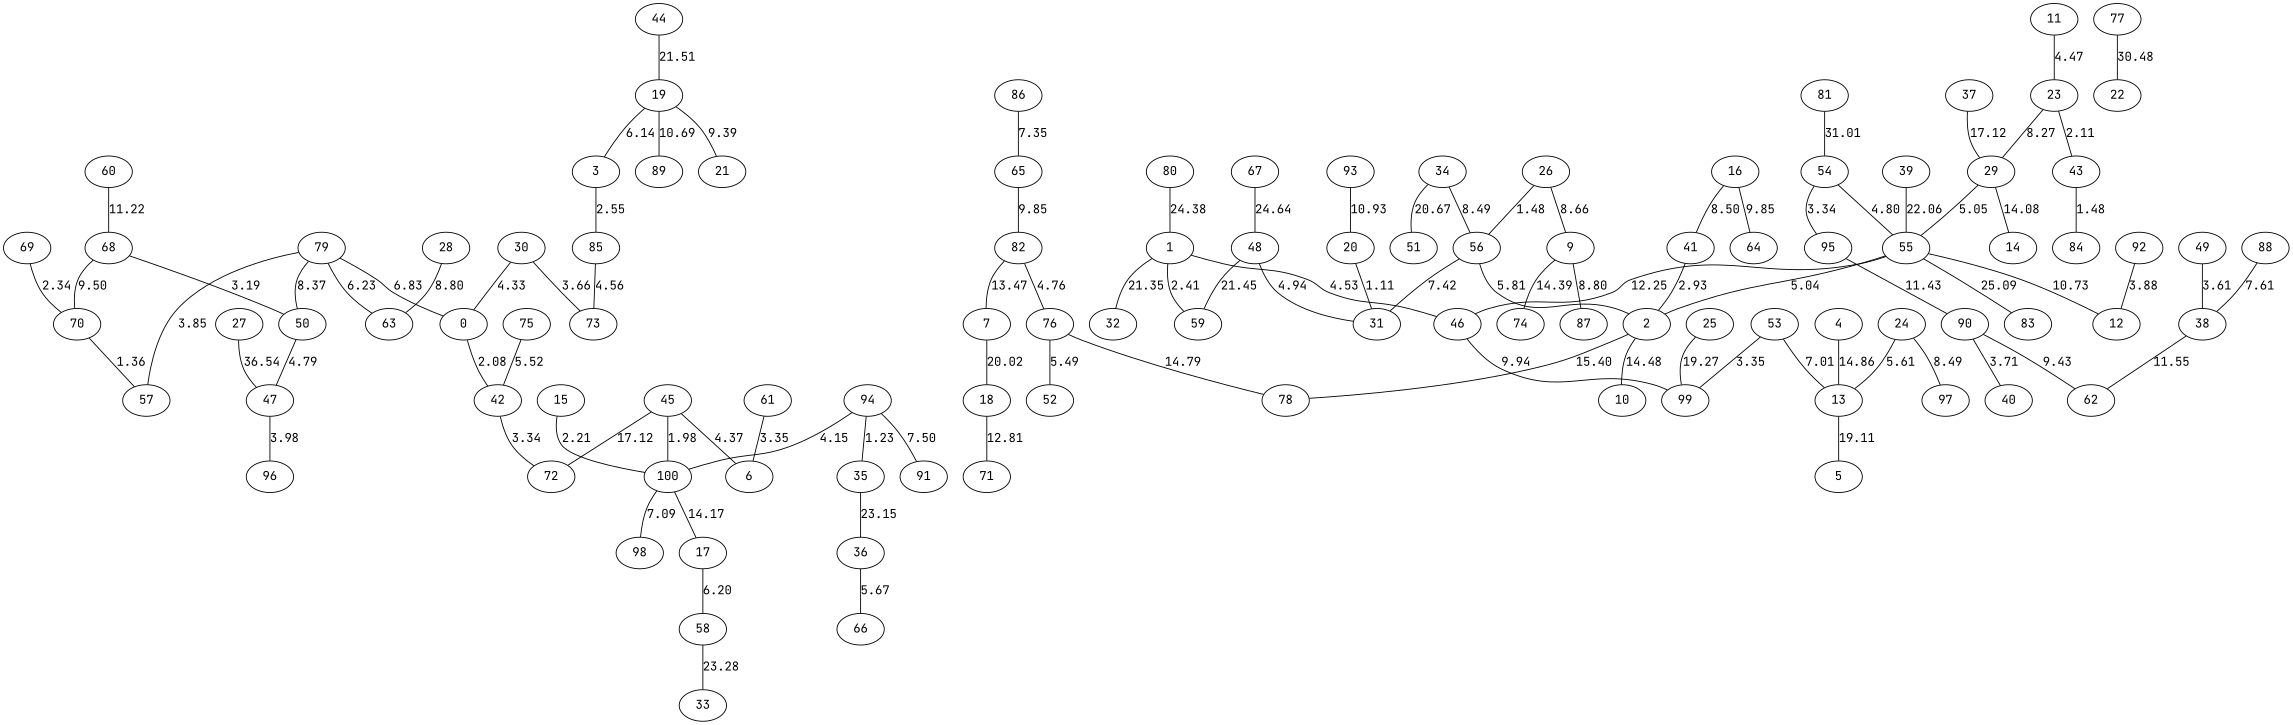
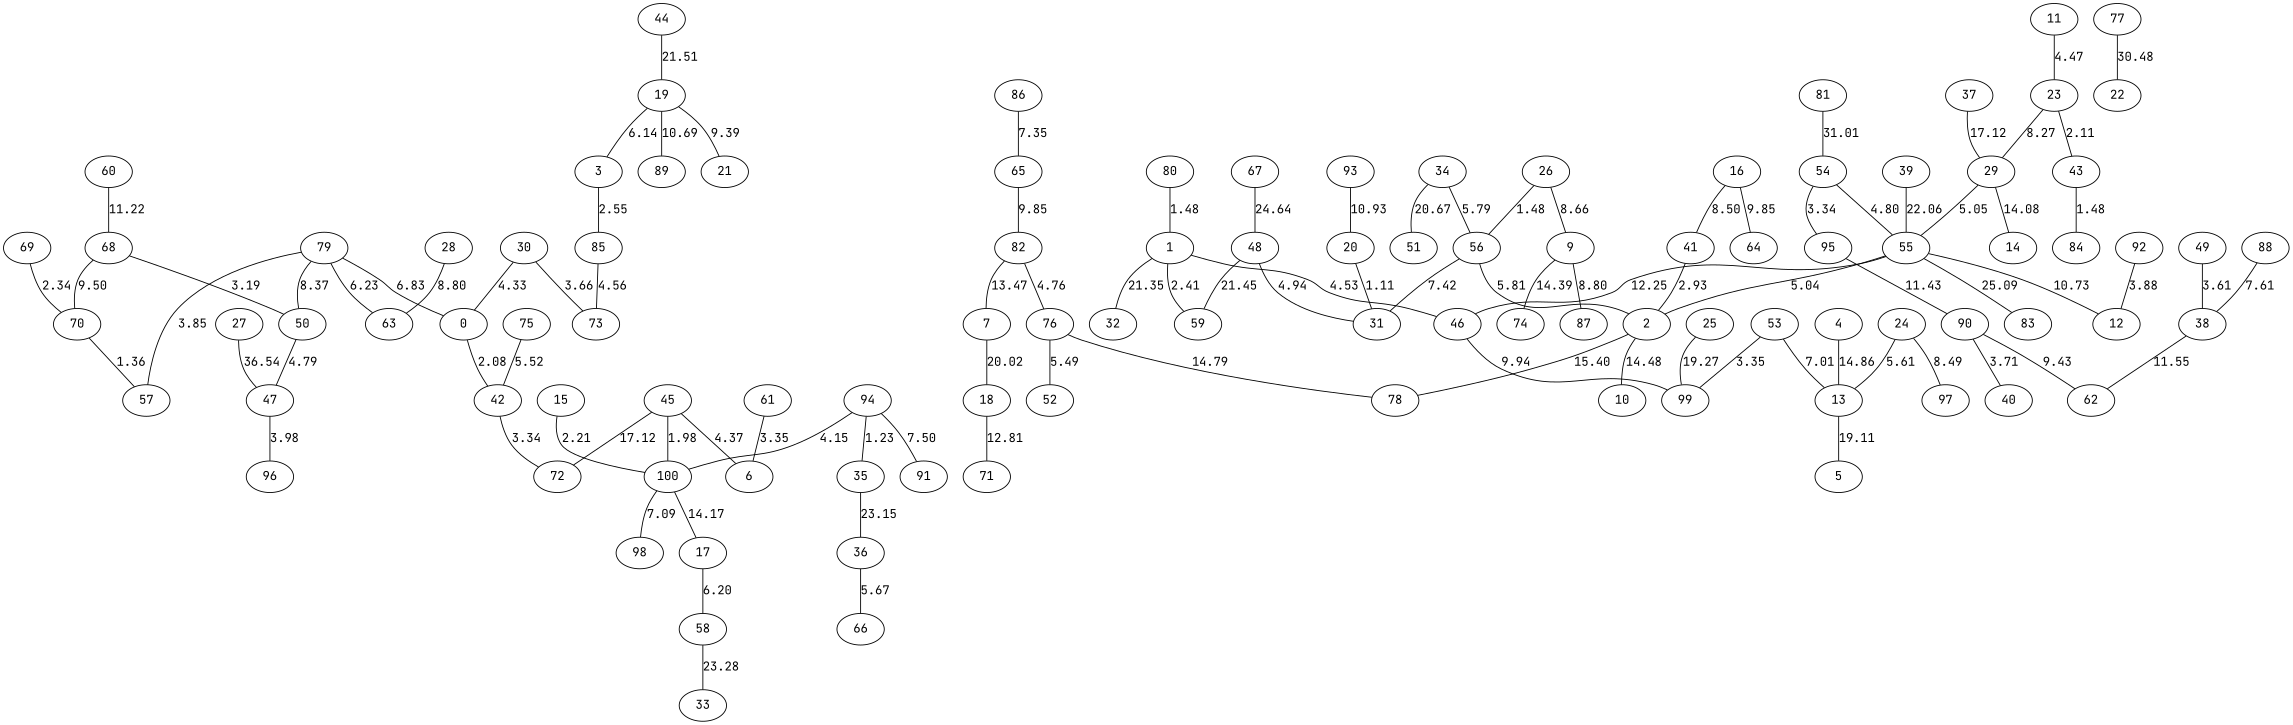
(1188, 210) -> (1185, 210)
(1477, 210) -> (1477, 210)
